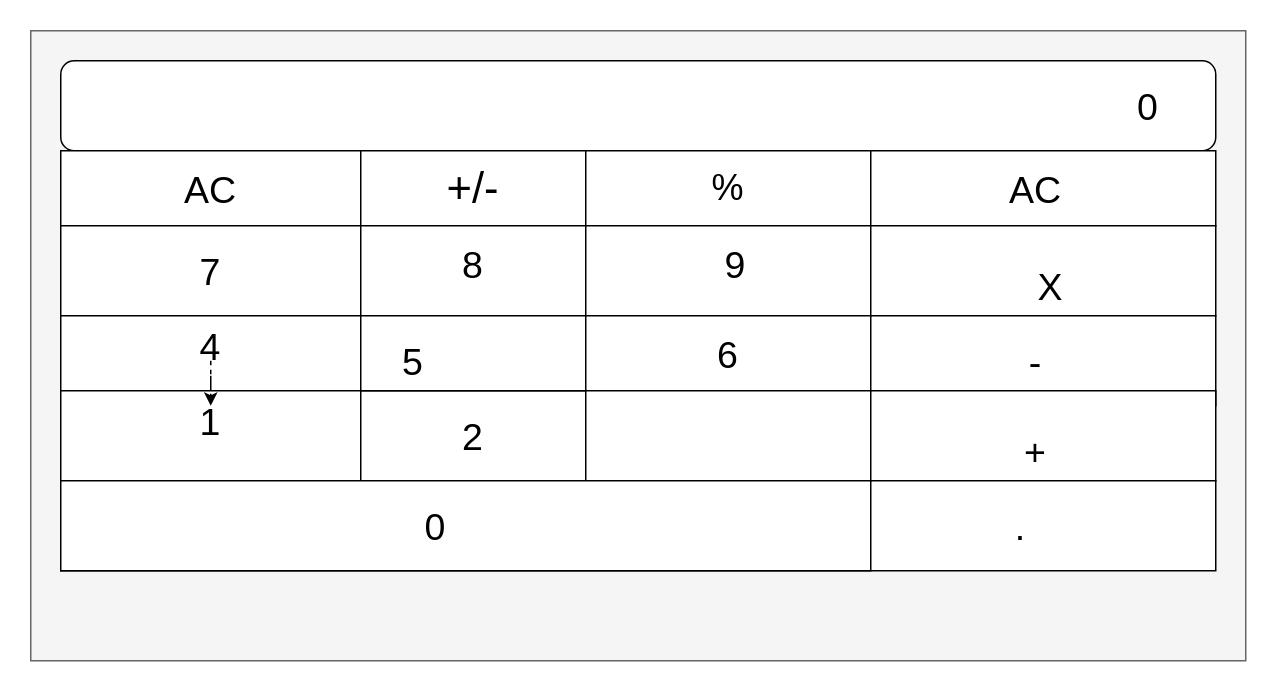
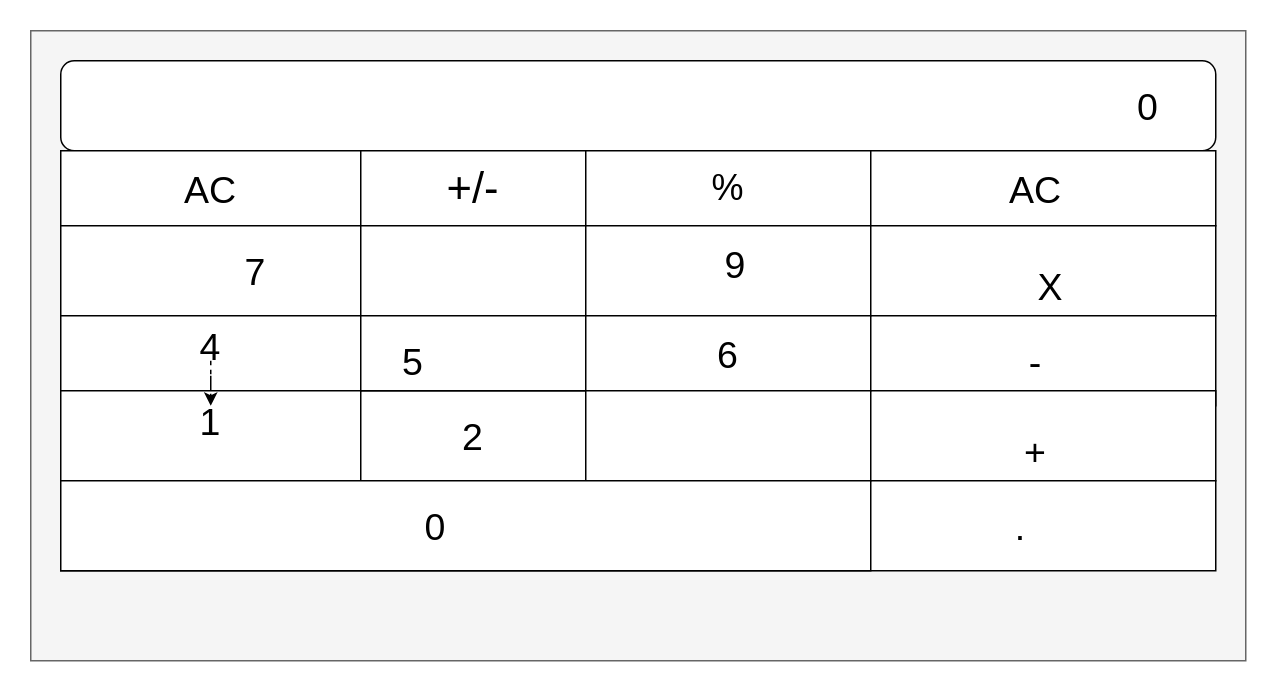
(473, 263) -> none
(211, 271) -> (256, 271)
